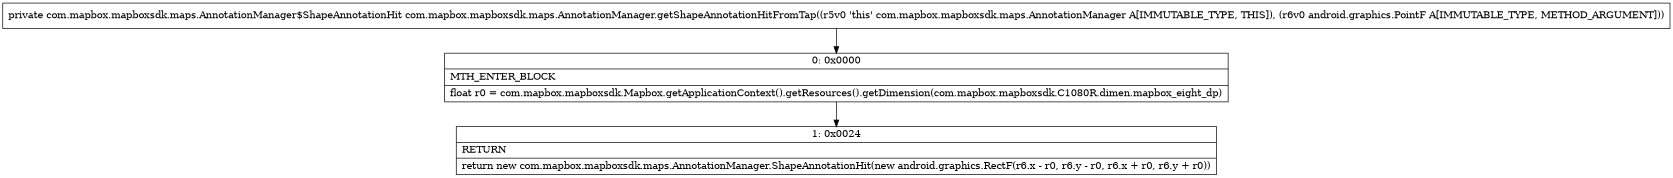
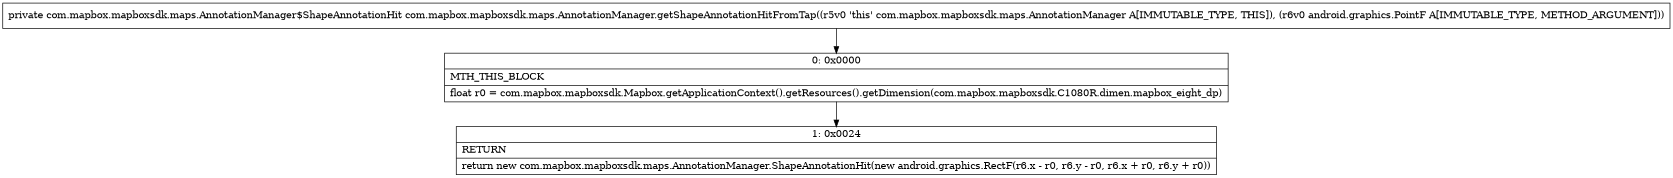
(503, 77) -> (497, 77)
